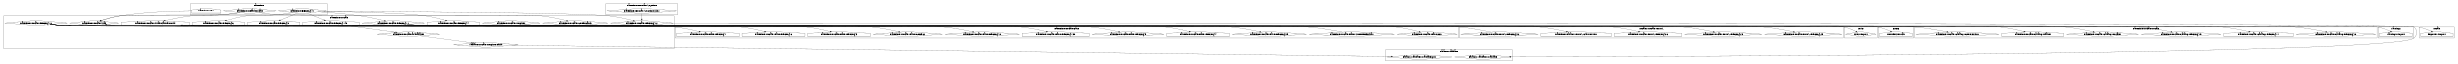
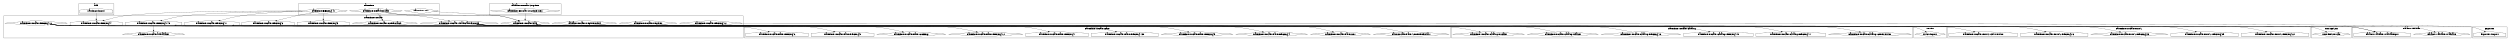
(642, 5) -> (525, 5)
(206, 11) -> (421, 11)
(479, 12) -> none
(642, 17) -> (525, 17)
(155, 23) -> (459, 23)
(393, 23) -> (212, 23)
(837, 26) -> (1371, 26)
(1188, 26) -> (866, 26)
(1367, 26) -> (933, 26)
(1432, 26) -> (96, 17)
none -> (1455, 26)
(1651, 29) -> (2129, 29)
(1861, 29) -> (1930, 29)
(1896, 29) -> (2331, 29)
(2146, 29) -> (1682, 29)
(2396, 29) -> (96, 5)
(2437, 29) -> (2490, 29)
(1198, 34) -> (1272, 34)
(1269, 34) -> none
(1352, 34) -> (1411, 34)
(1499, 34) -> (2275, 34)
(1576, 34) -> (1983, 34)
(1803, 34) -> (2205, 34)
(1896, 34) -> (2331, 34)
(2033, 34) -> (1563, 34)
(2181, 34) -> (1718, 34)
(446, 39) -> none
(1449, 51) -> (2412, 29)
(1419, 57) -> (2382, 34)
